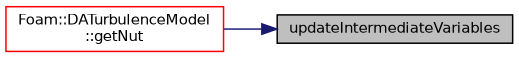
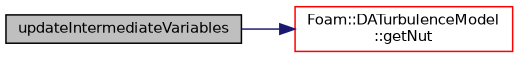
(243, 29) -> (260, 29)
